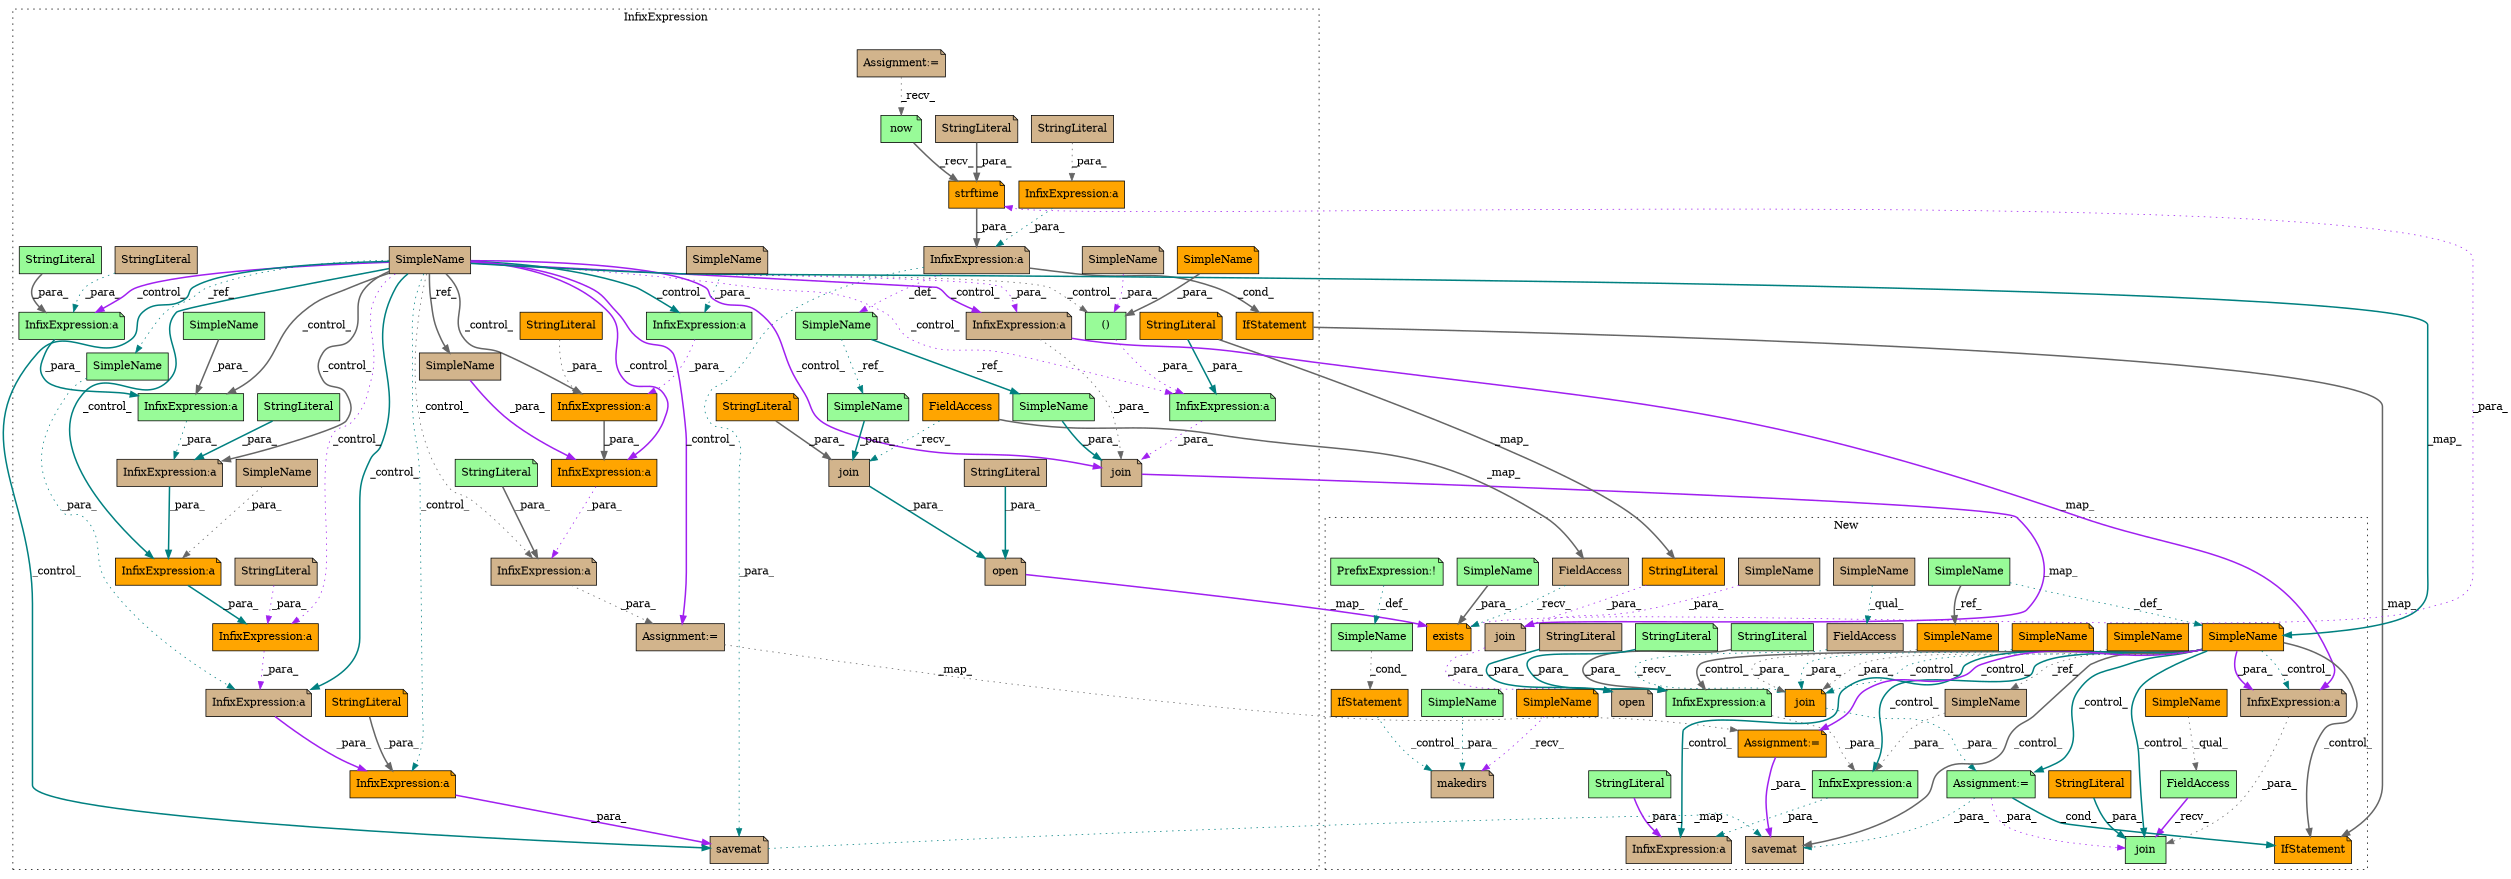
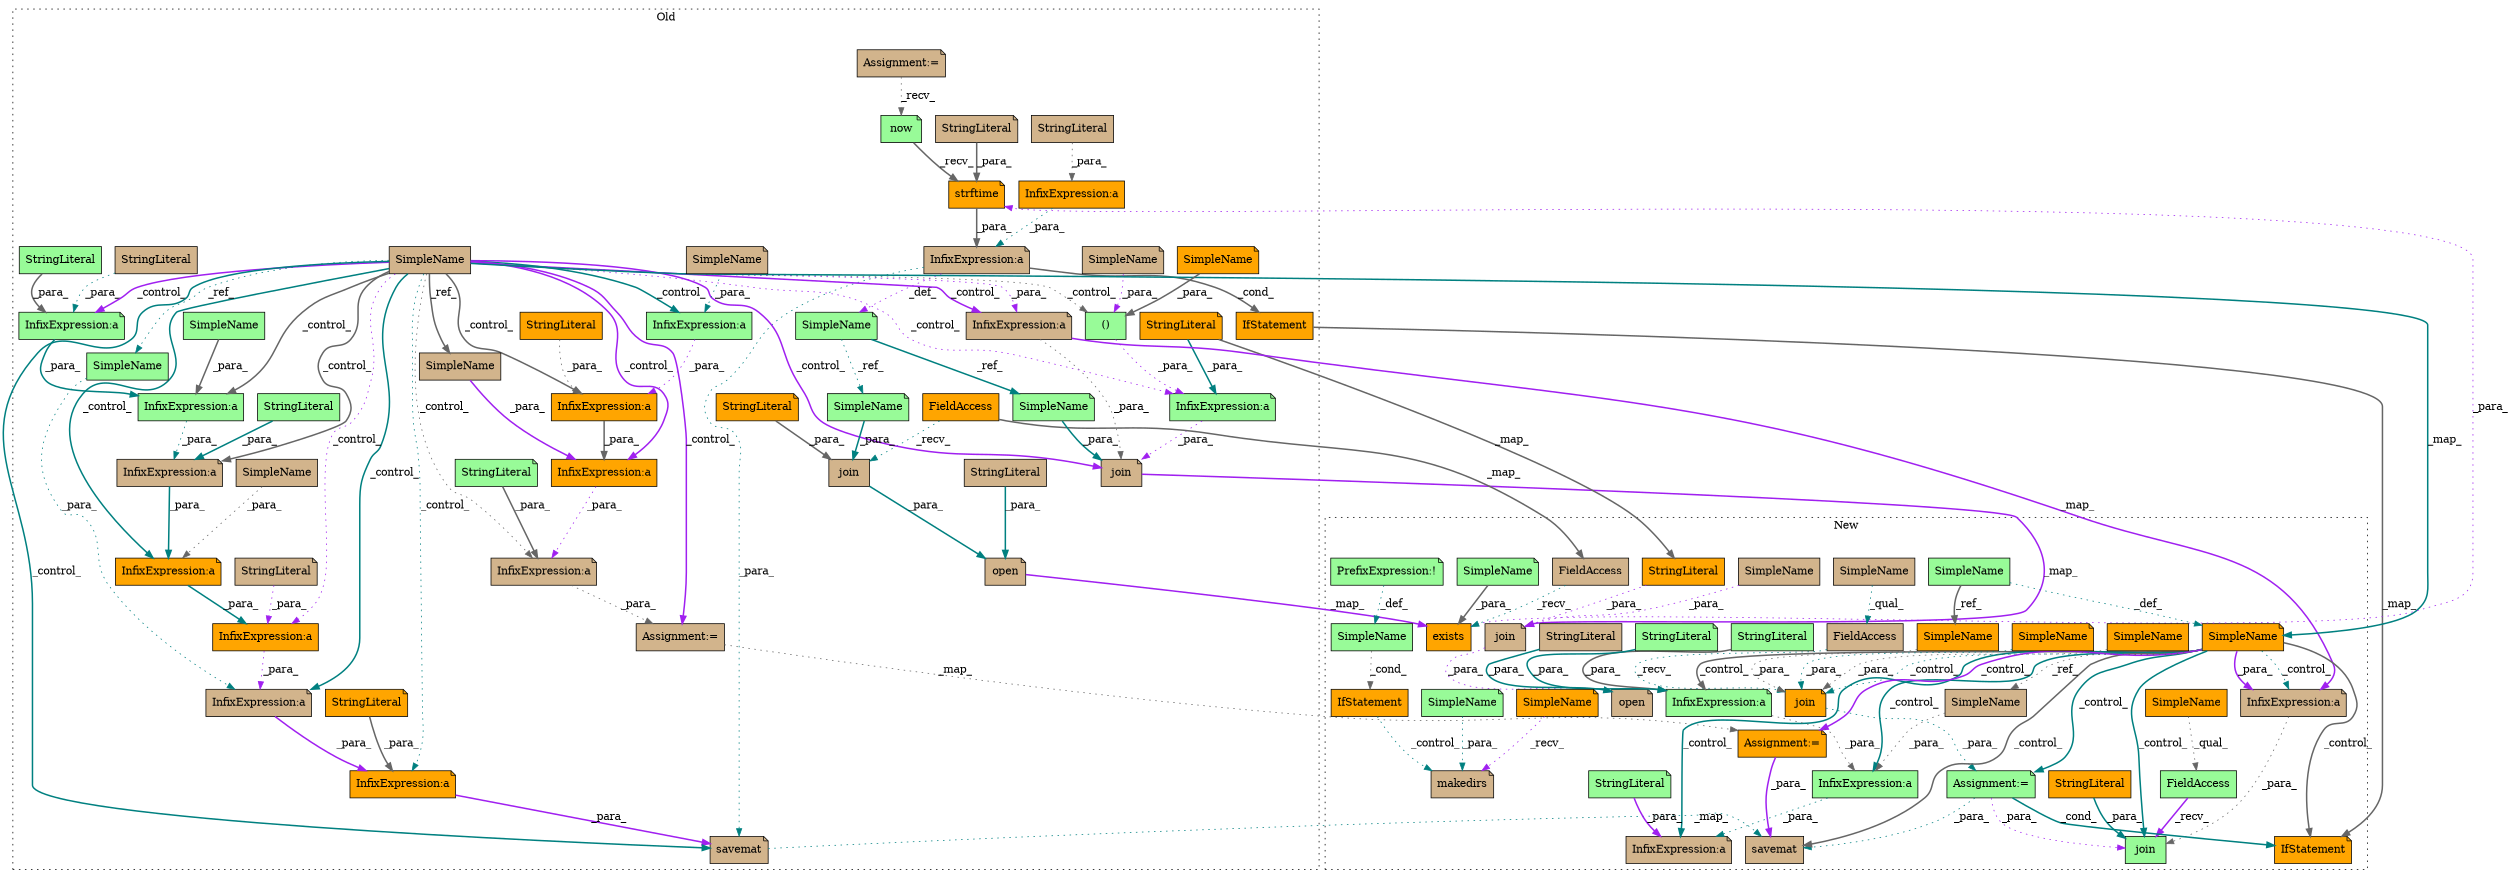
(666, 18) -> (666, 18)
(1449, 637) -> (1449, 637)
